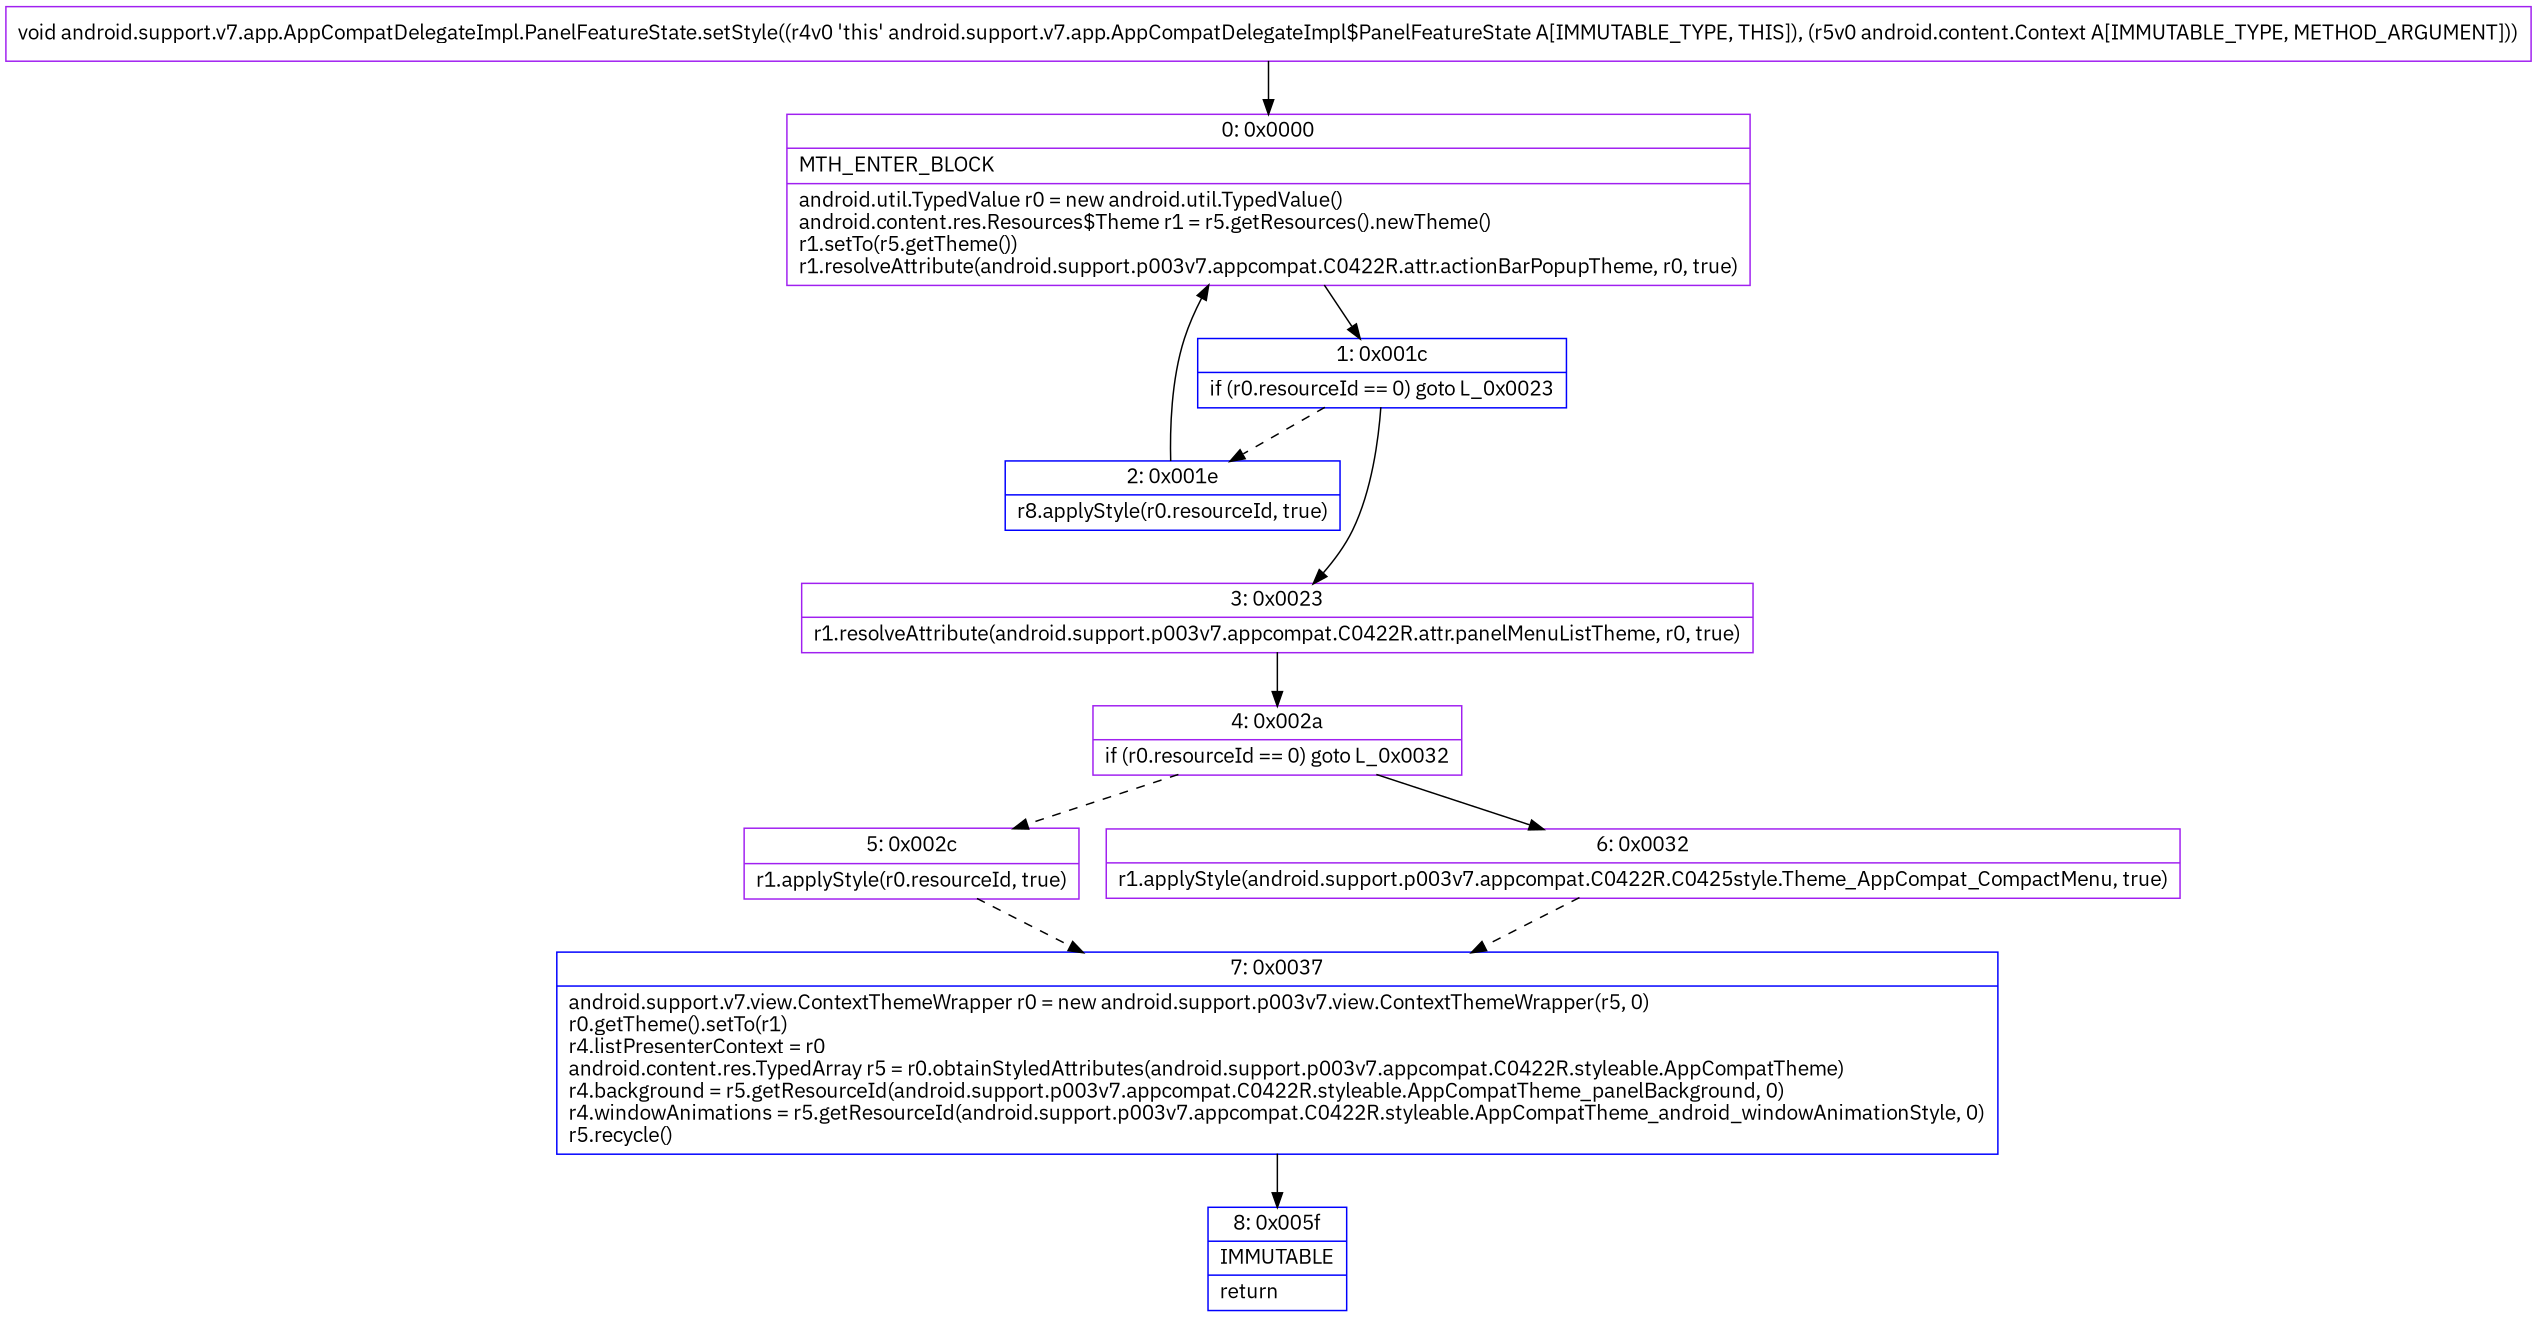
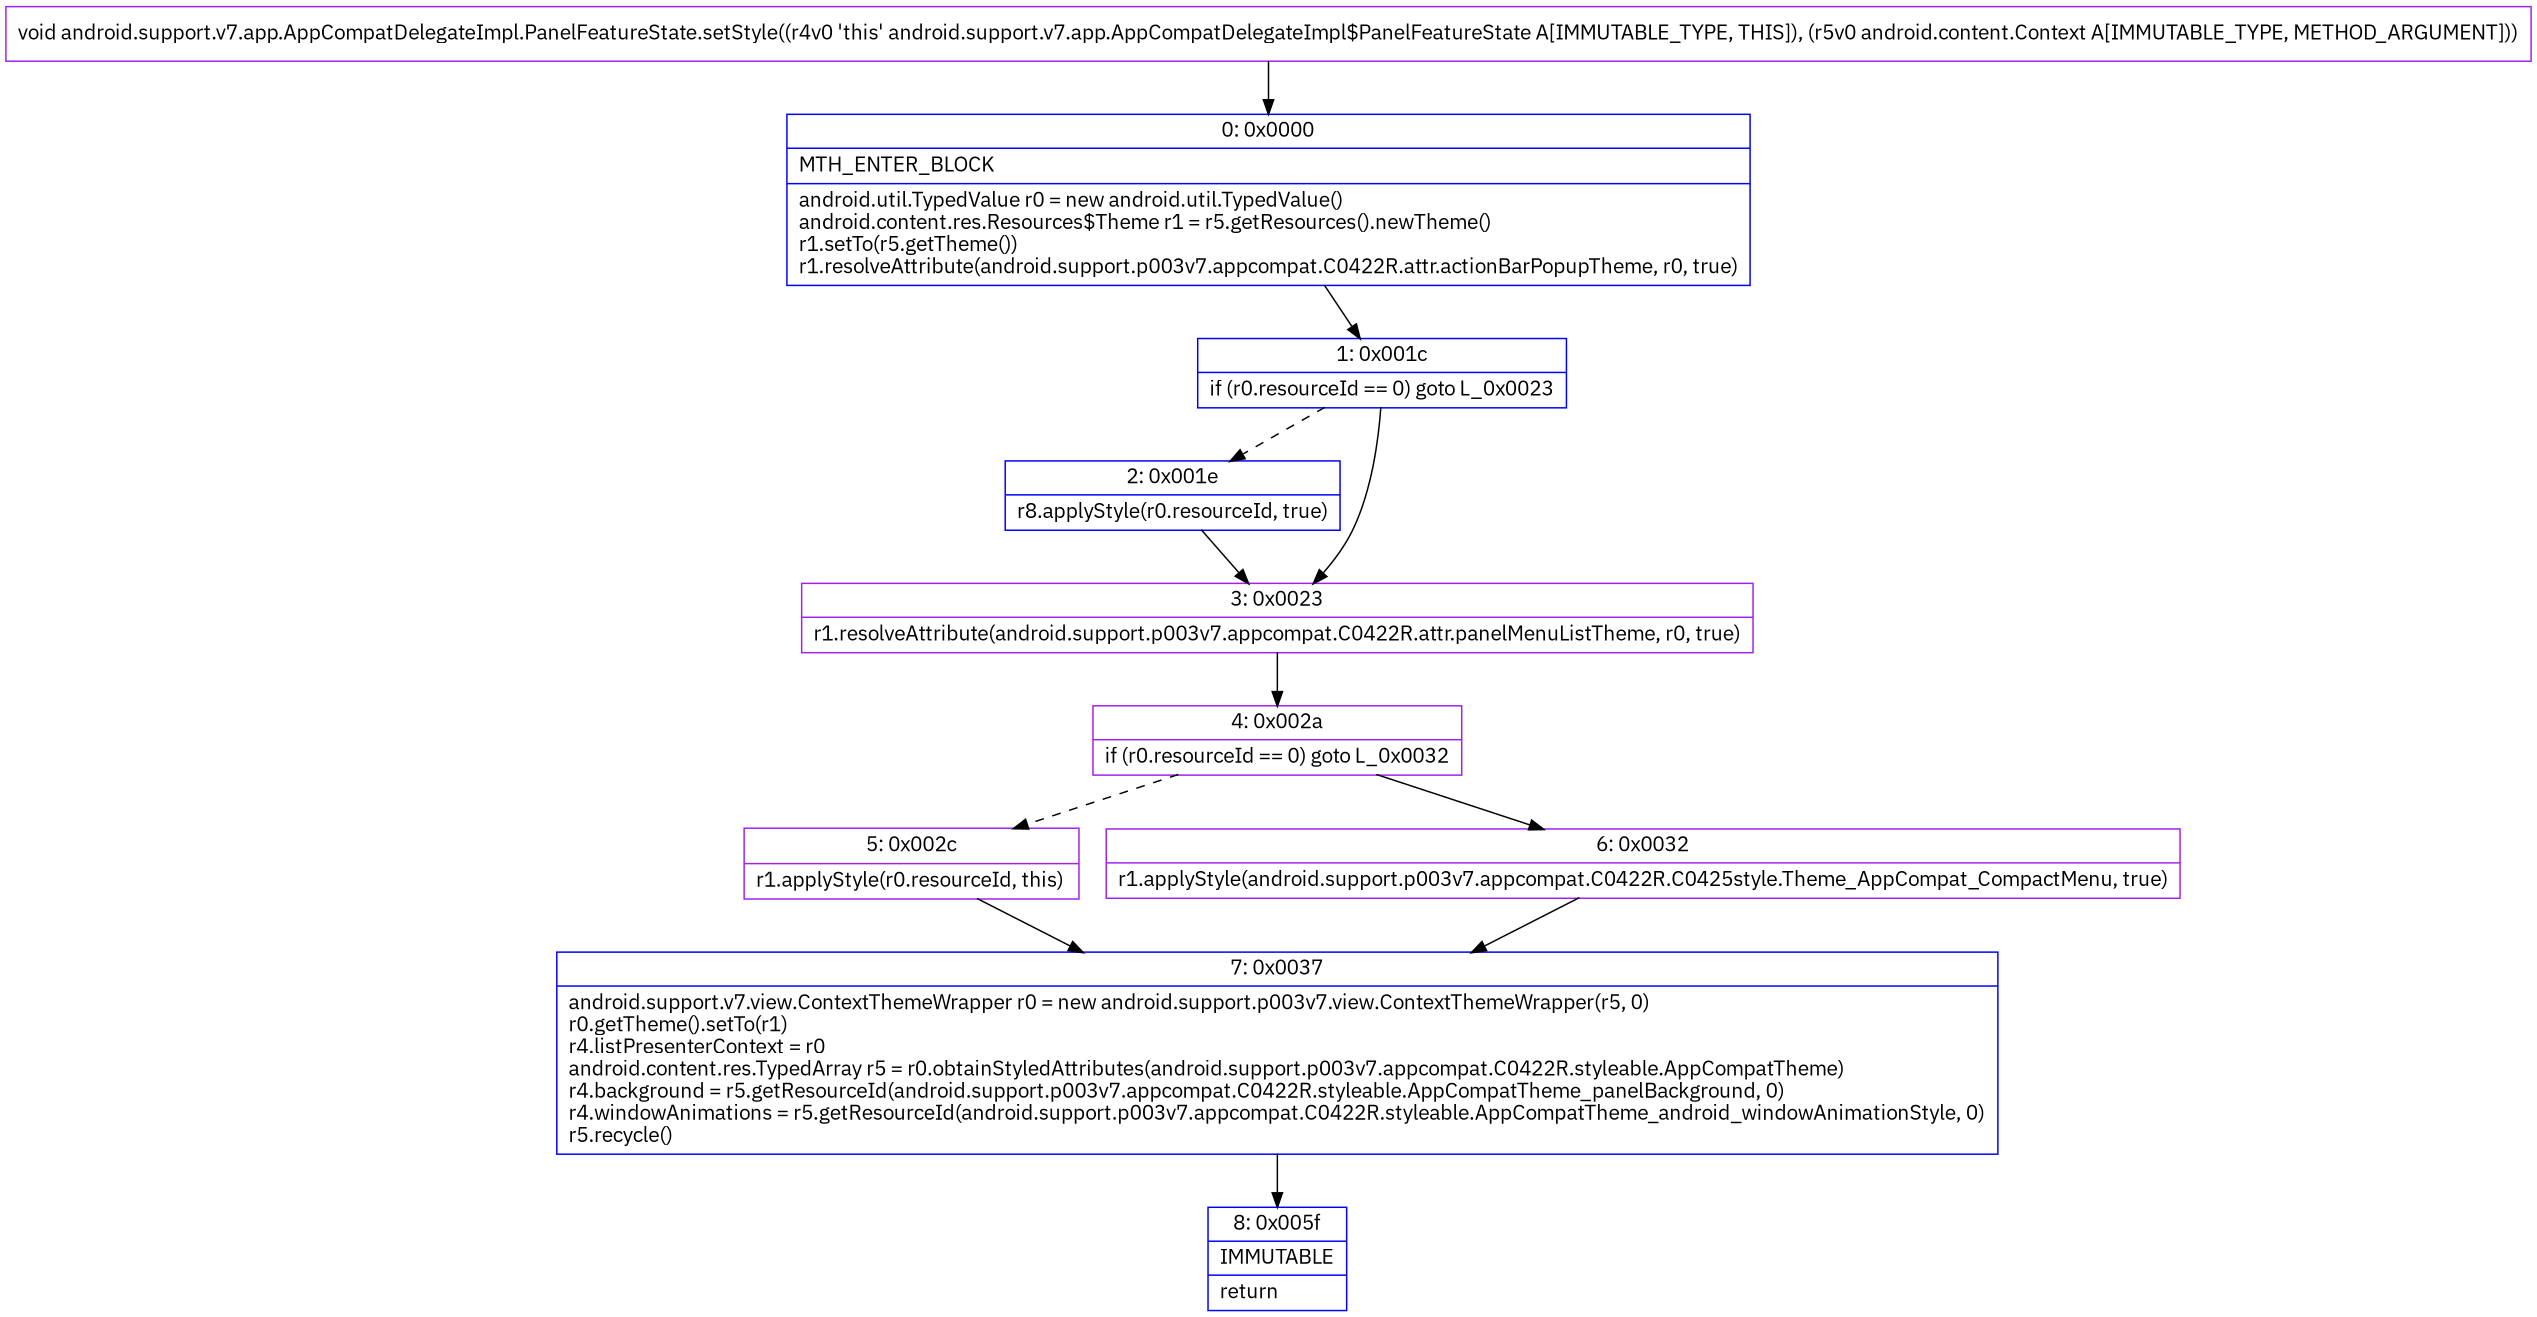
(1268, 200) -> (1268, 200)
(1176, 377) -> (1220, 551)
(912, 881) -> (910, 881)
(1023, 922) -> (1023, 922)
(1532, 922) -> (1532, 922)
